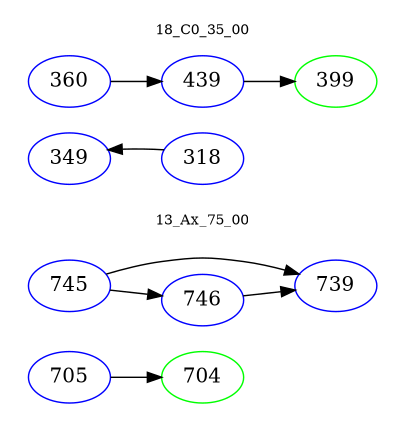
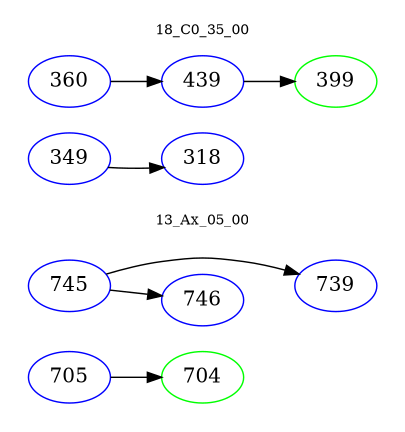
(143, 149) -> (129, 168)
(203, 221) -> (203, 221)
(262, 294) -> none
